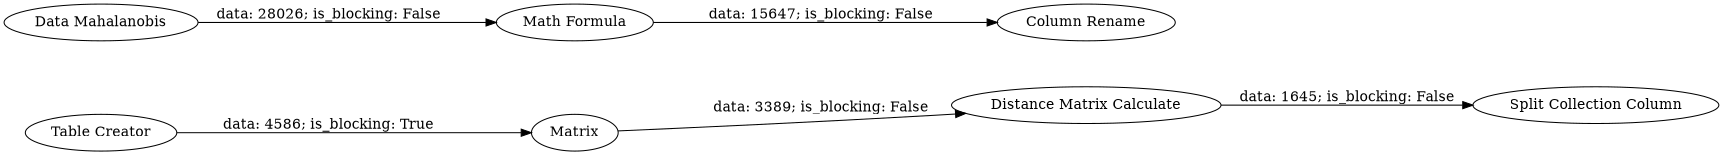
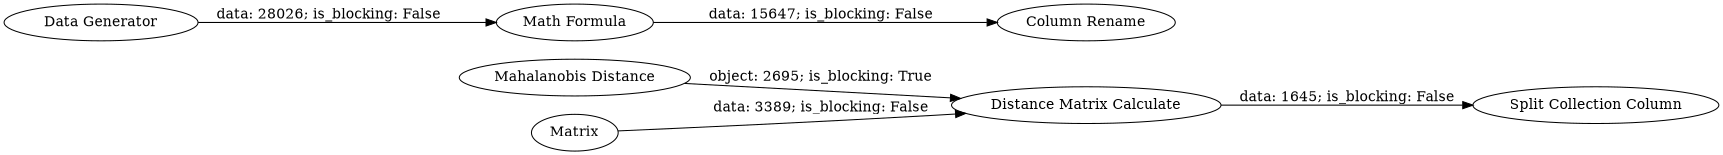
(101, 22) -> (101, 22)
none -> (575, 78)
(101, 133) -> none
